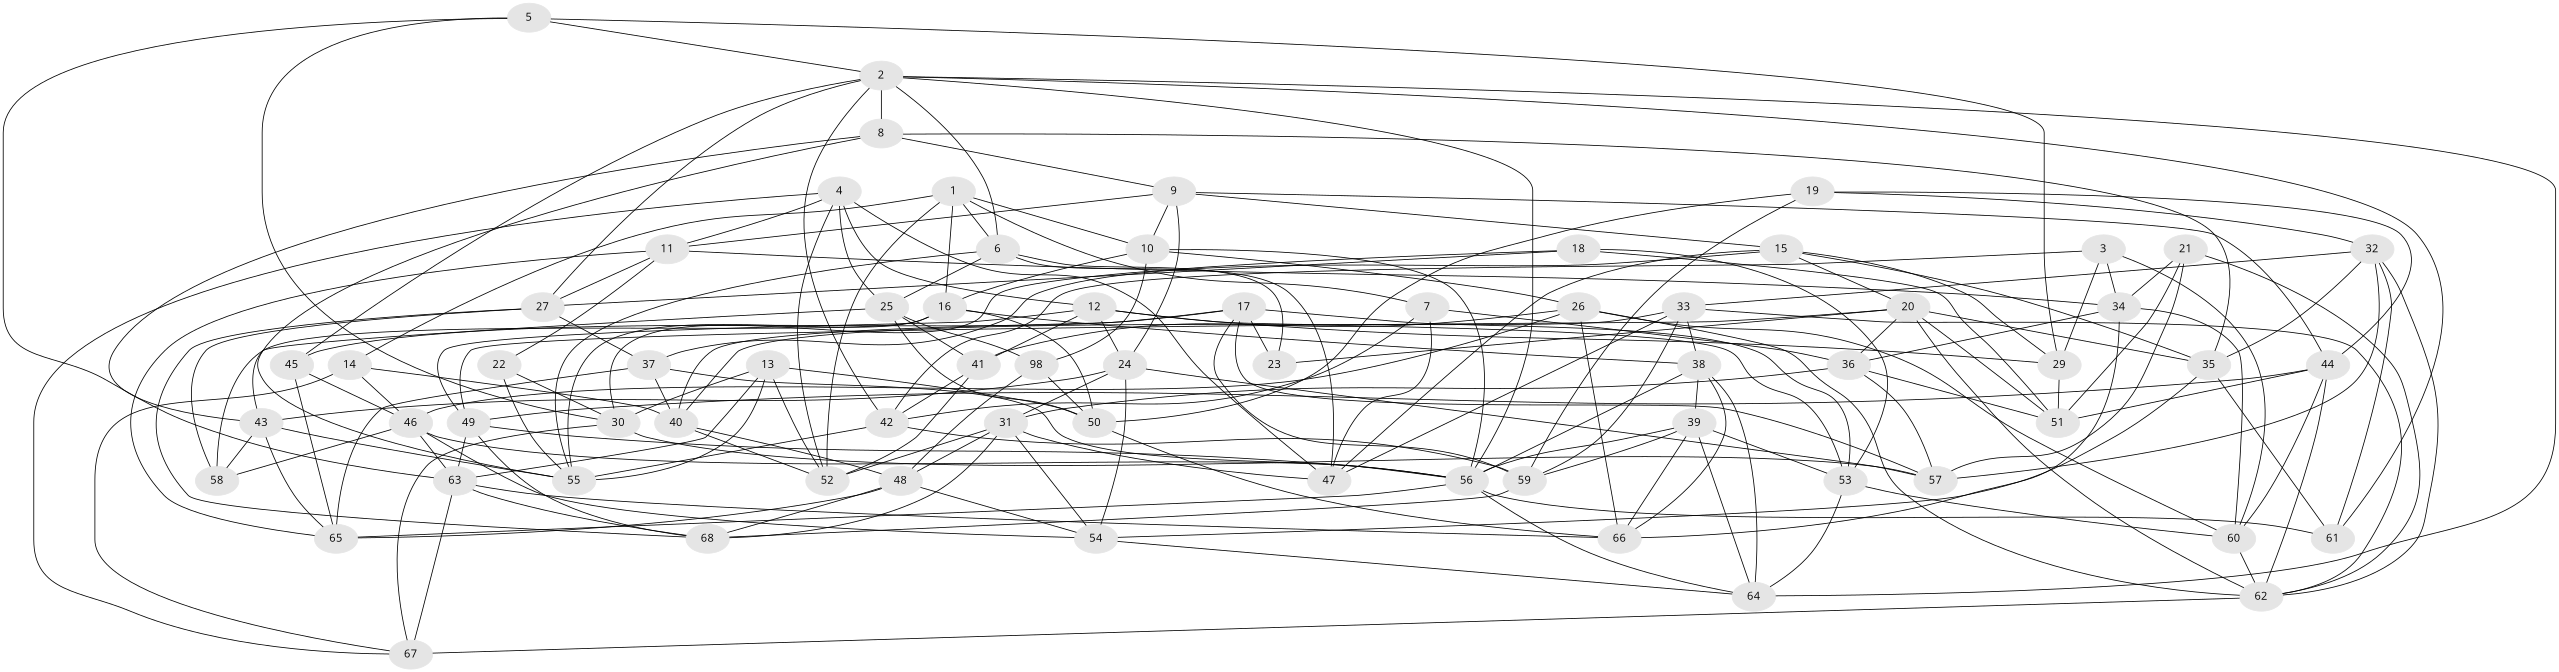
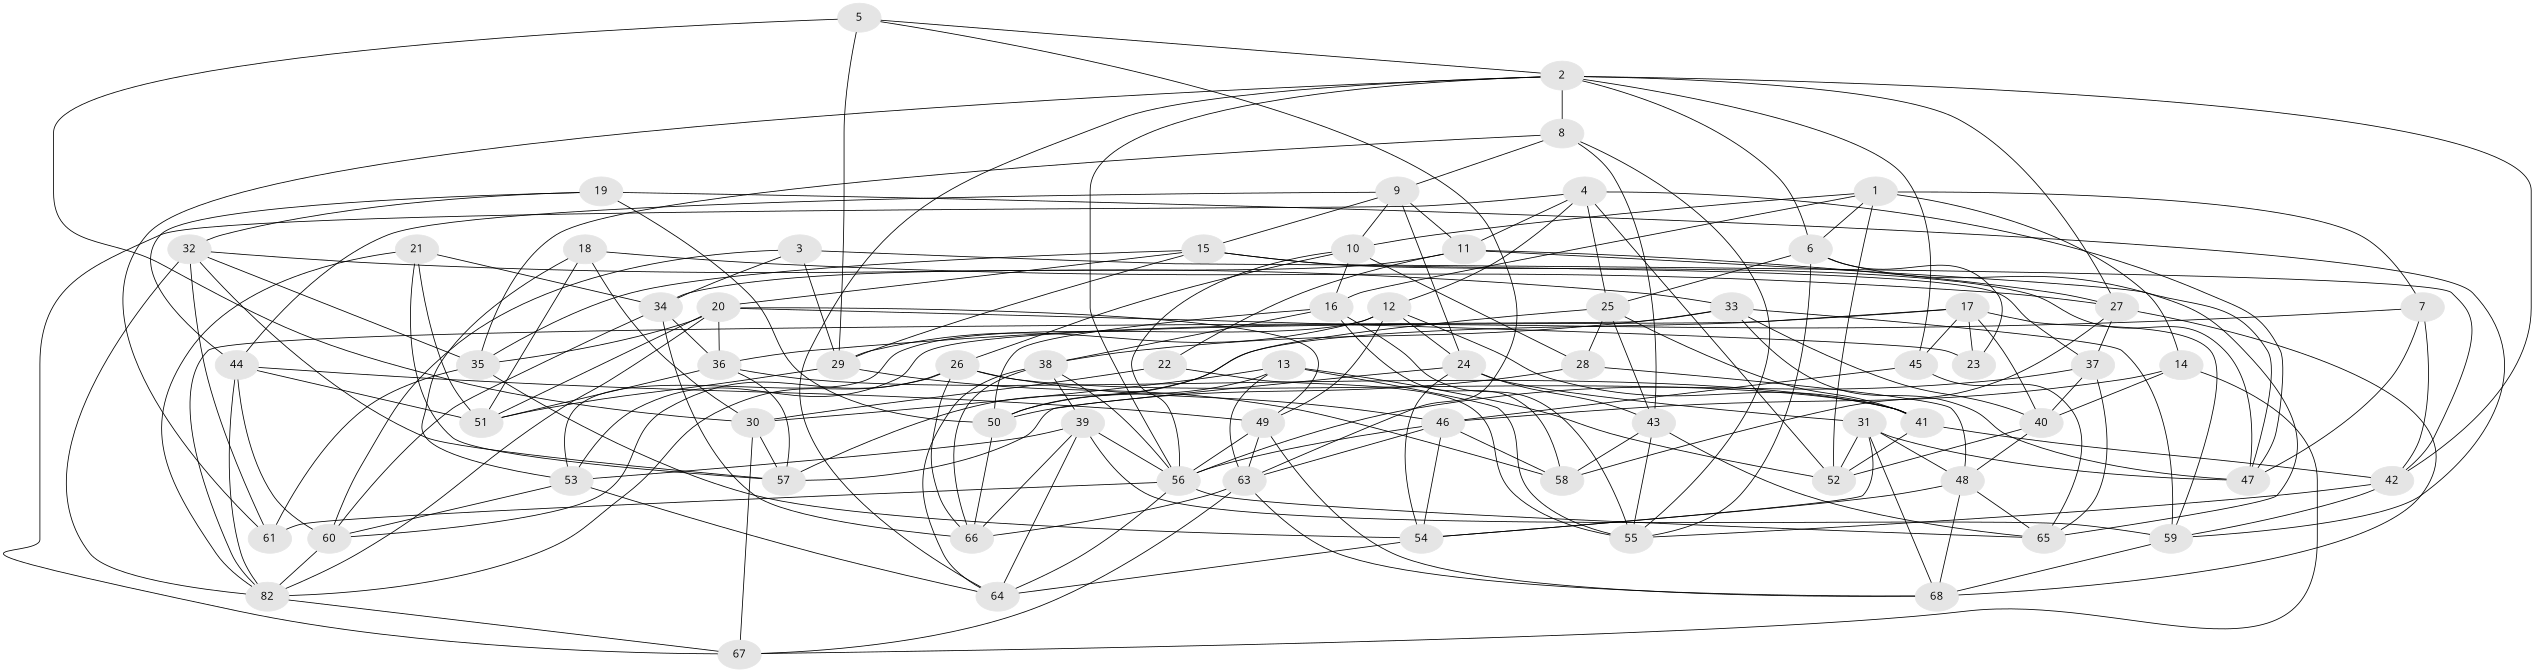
(1037, 365) -> (1583, 365)
(1446, 388) -> (1207, 383)
none -> (1308, 412)
(2261, 597) -> (267, 597)
